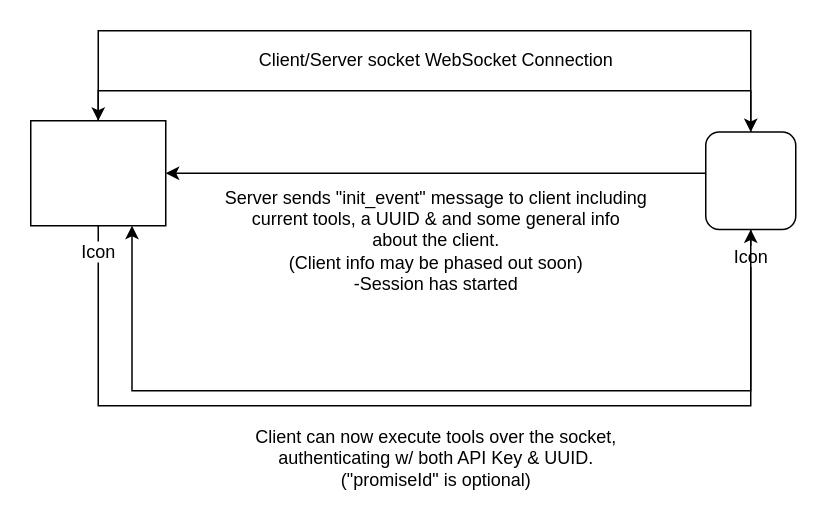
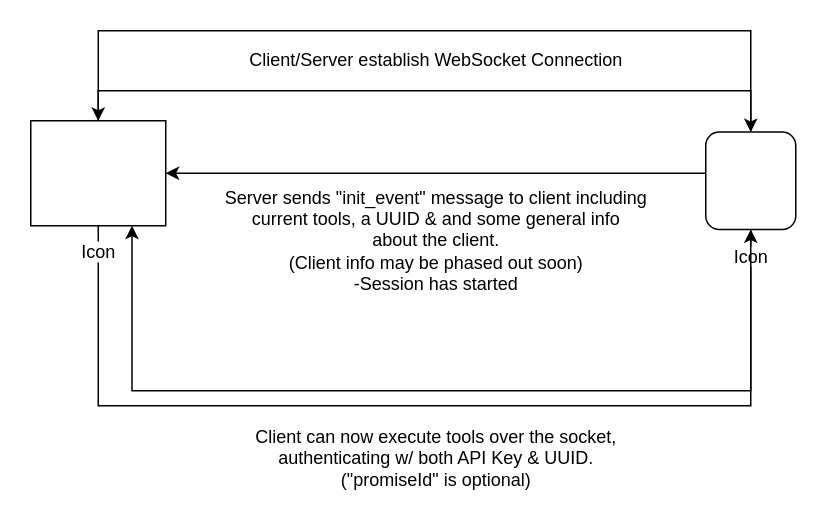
(437, 61) -> (437, 61)
